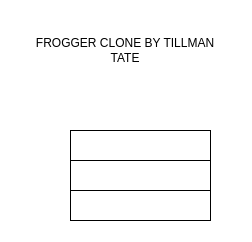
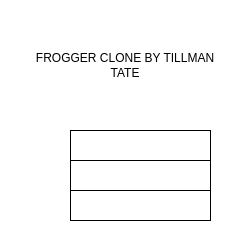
(126, 51) -> (126, 66)
